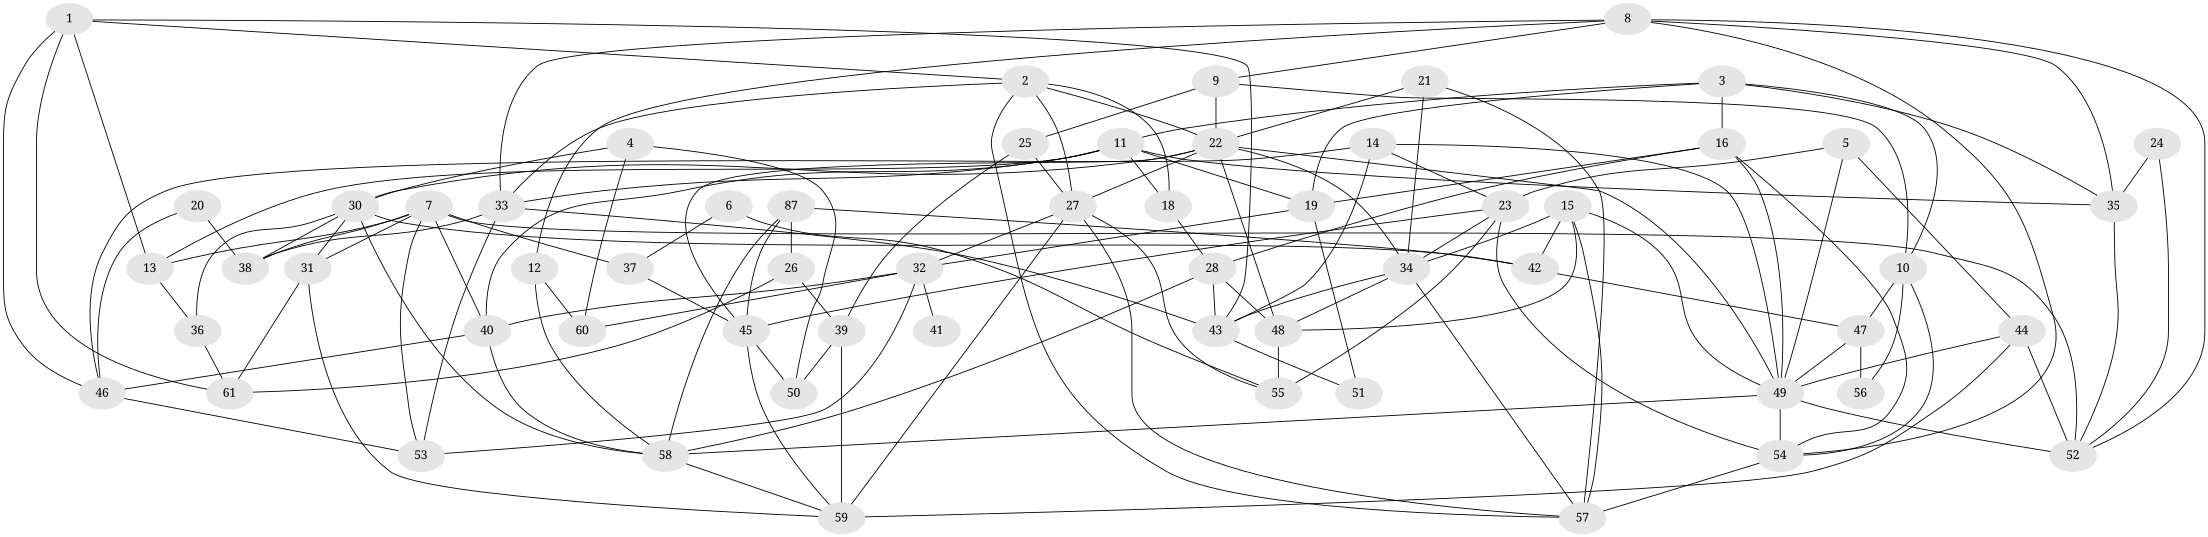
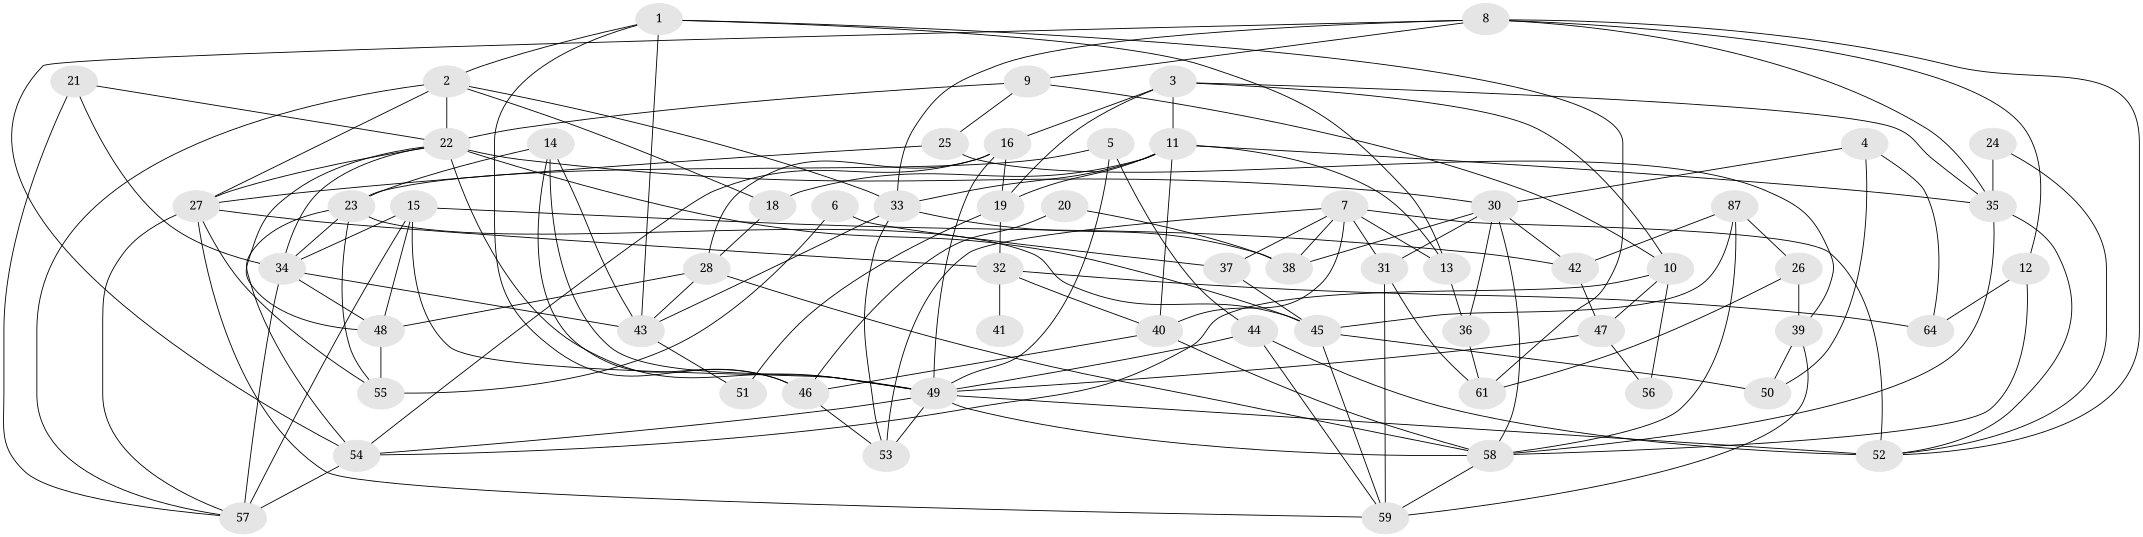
(582, 331) -> (1930, 331)
none -> (1809, 411)
(714, 430) -> (910, 425)
